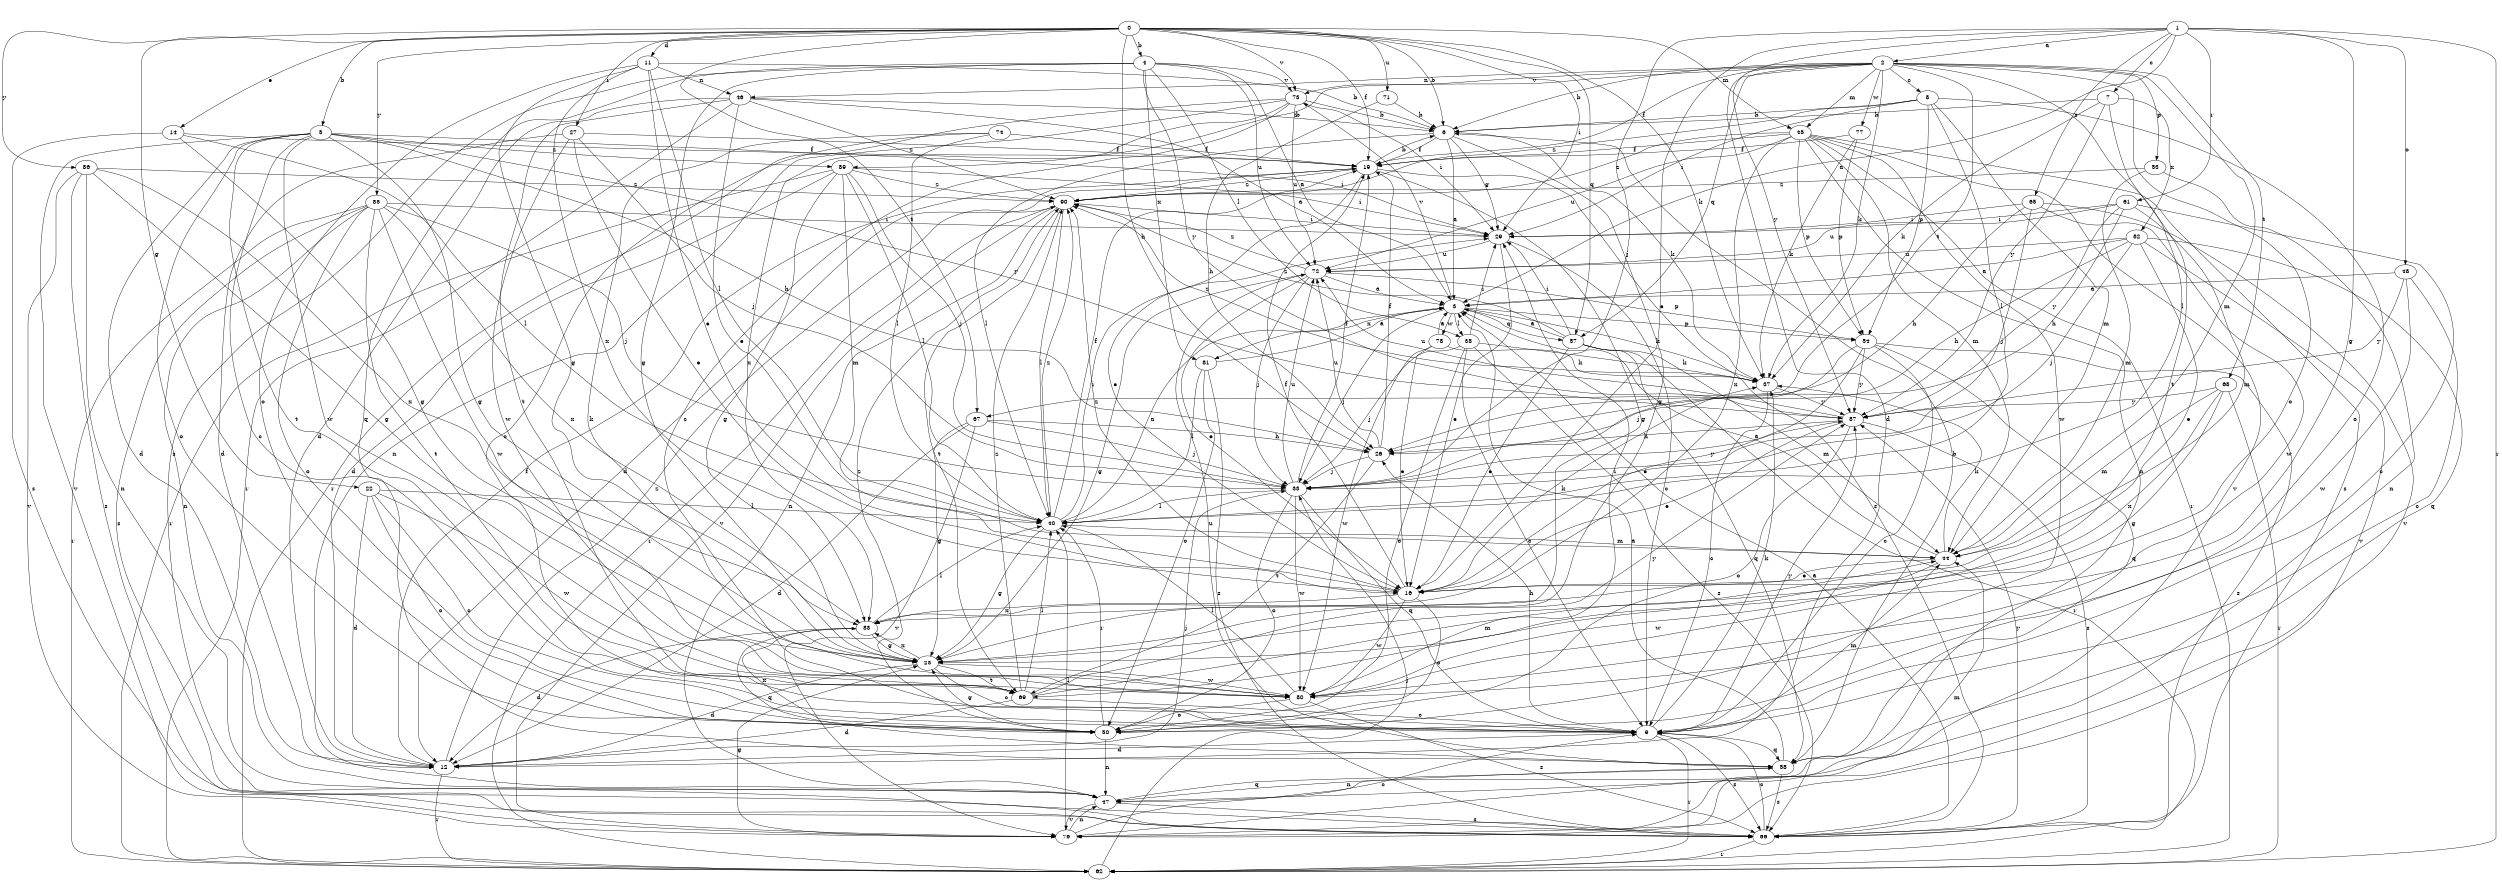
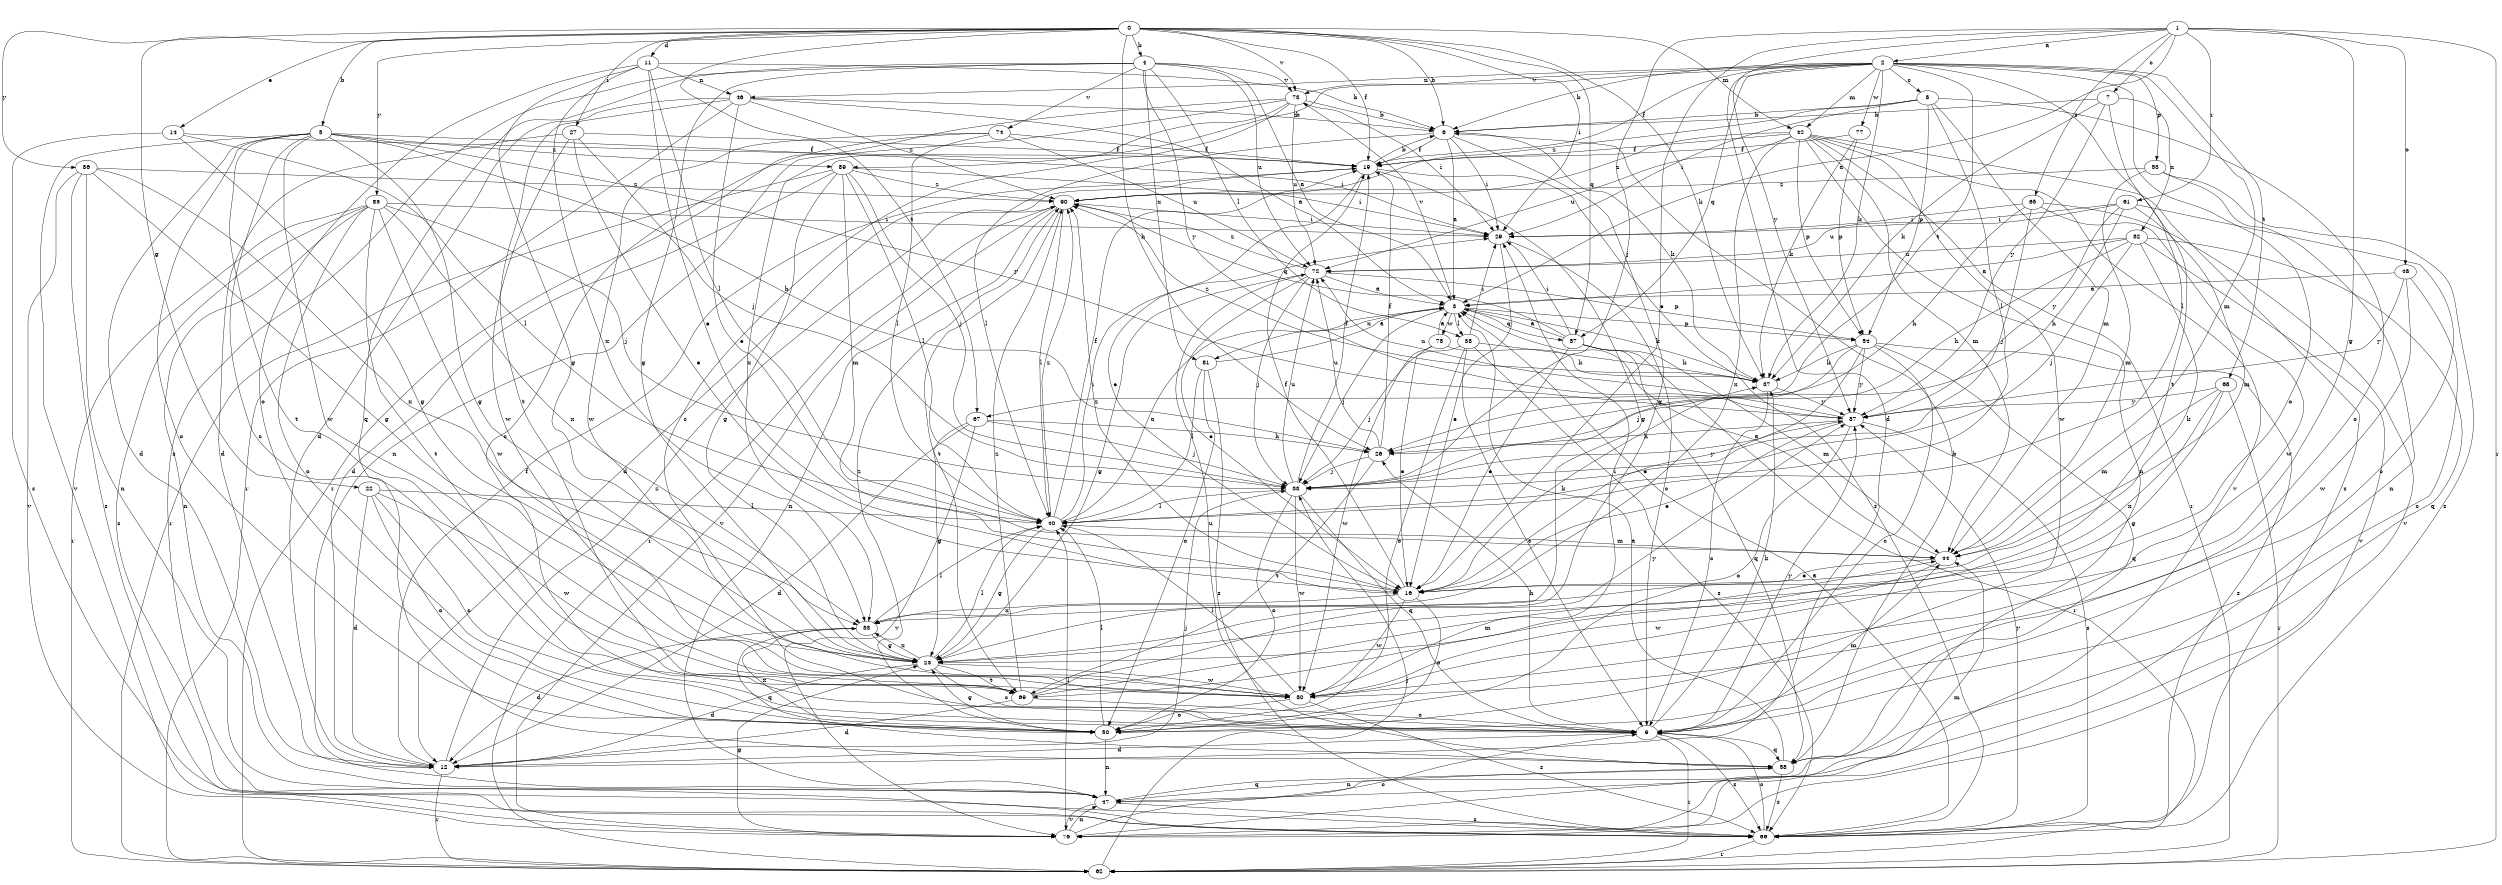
none -> (1074, 97)
(1387, 98) -> none
(1800, 133) -> (1800, 133)
(1218, 185) -> none
(1487, 185) -> (1487, 185)
(1410, 258) -> (1167, 197)
(1286, 272) -> (1286, 272)
(591, 419) -> (591, 419)
(2189, 419) -> (2189, 419)
(1957, 425) -> (1817, 360)
none -> (2359, 613)
(1039, 617) -> (981, 587)
(1102, 628) -> (1102, 628)
